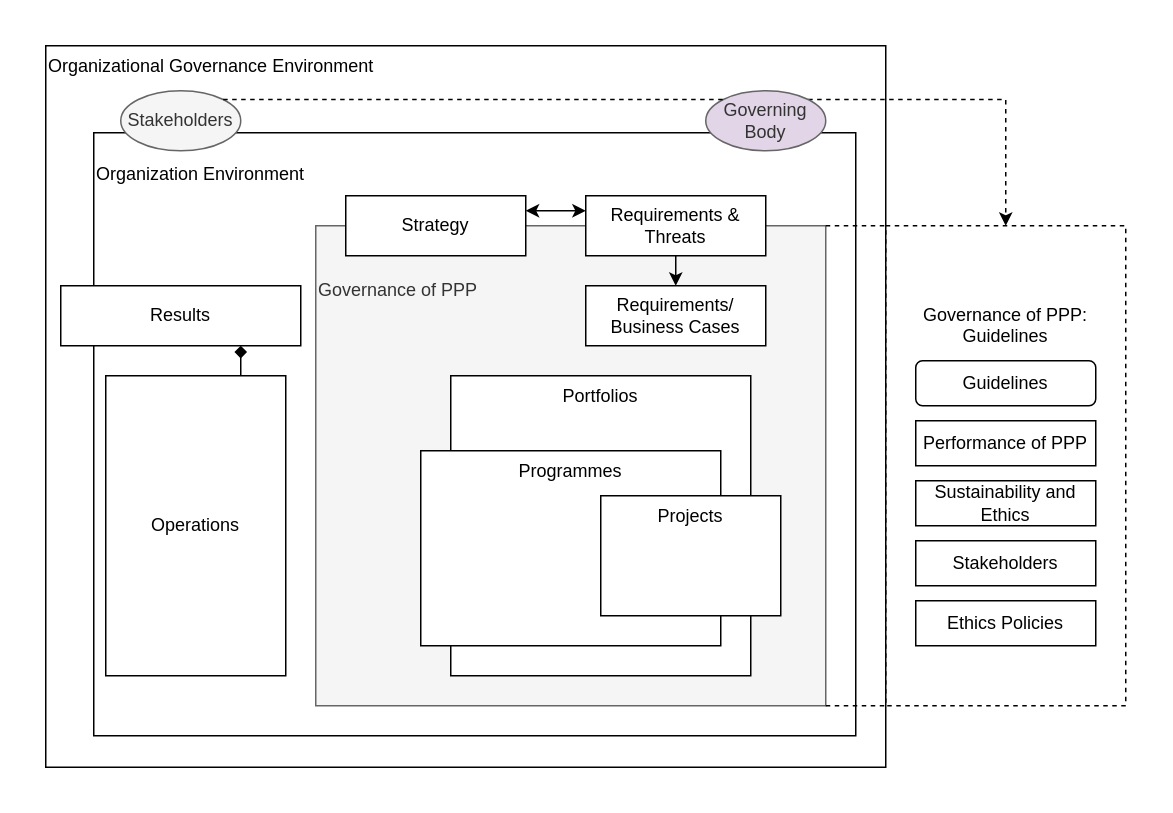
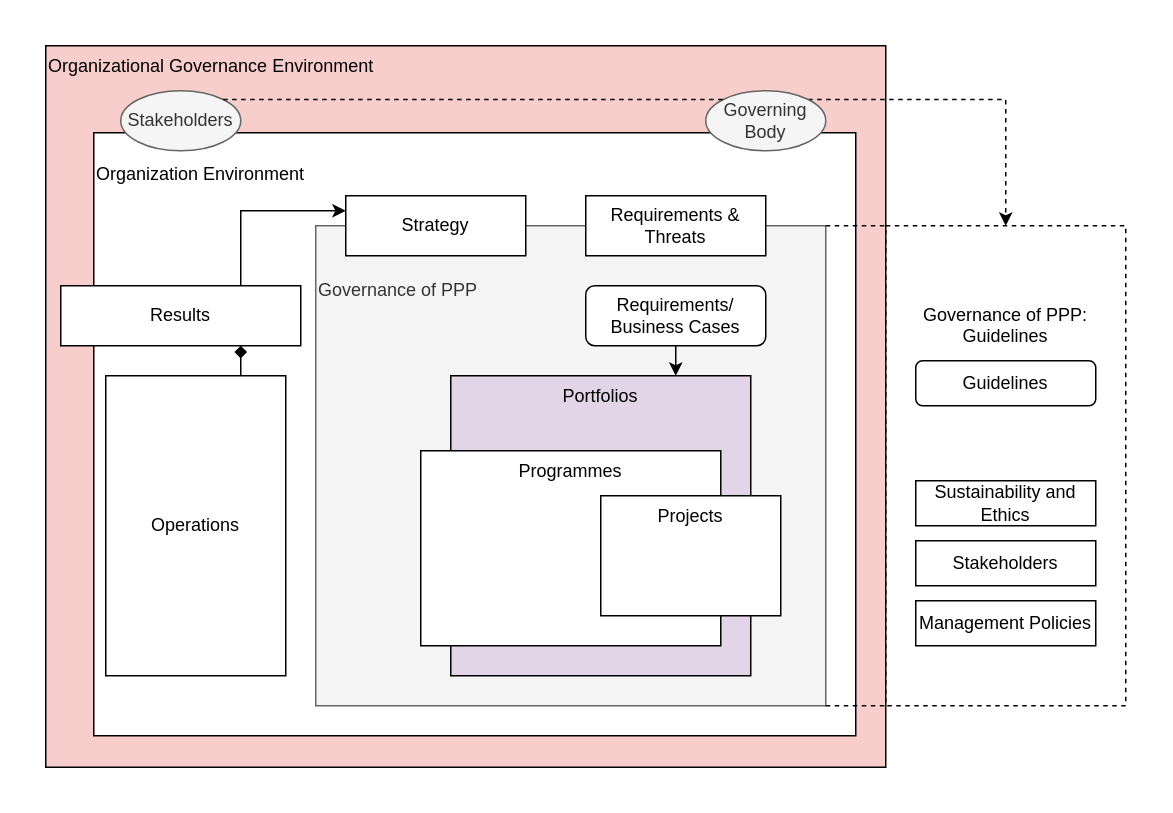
(221, 67) -> (221, 67)
(766, 121) -> (766, 121)
none -> (251, 211)
(556, 211) -> none
(676, 266) -> none
(676, 316) -> (676, 316)
none -> (676, 356)
(601, 397) -> (601, 397)
(1006, 443) -> none
(1006, 623) -> (1006, 623)
